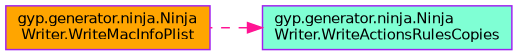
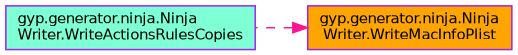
(229, 28) -> (274, 28)
